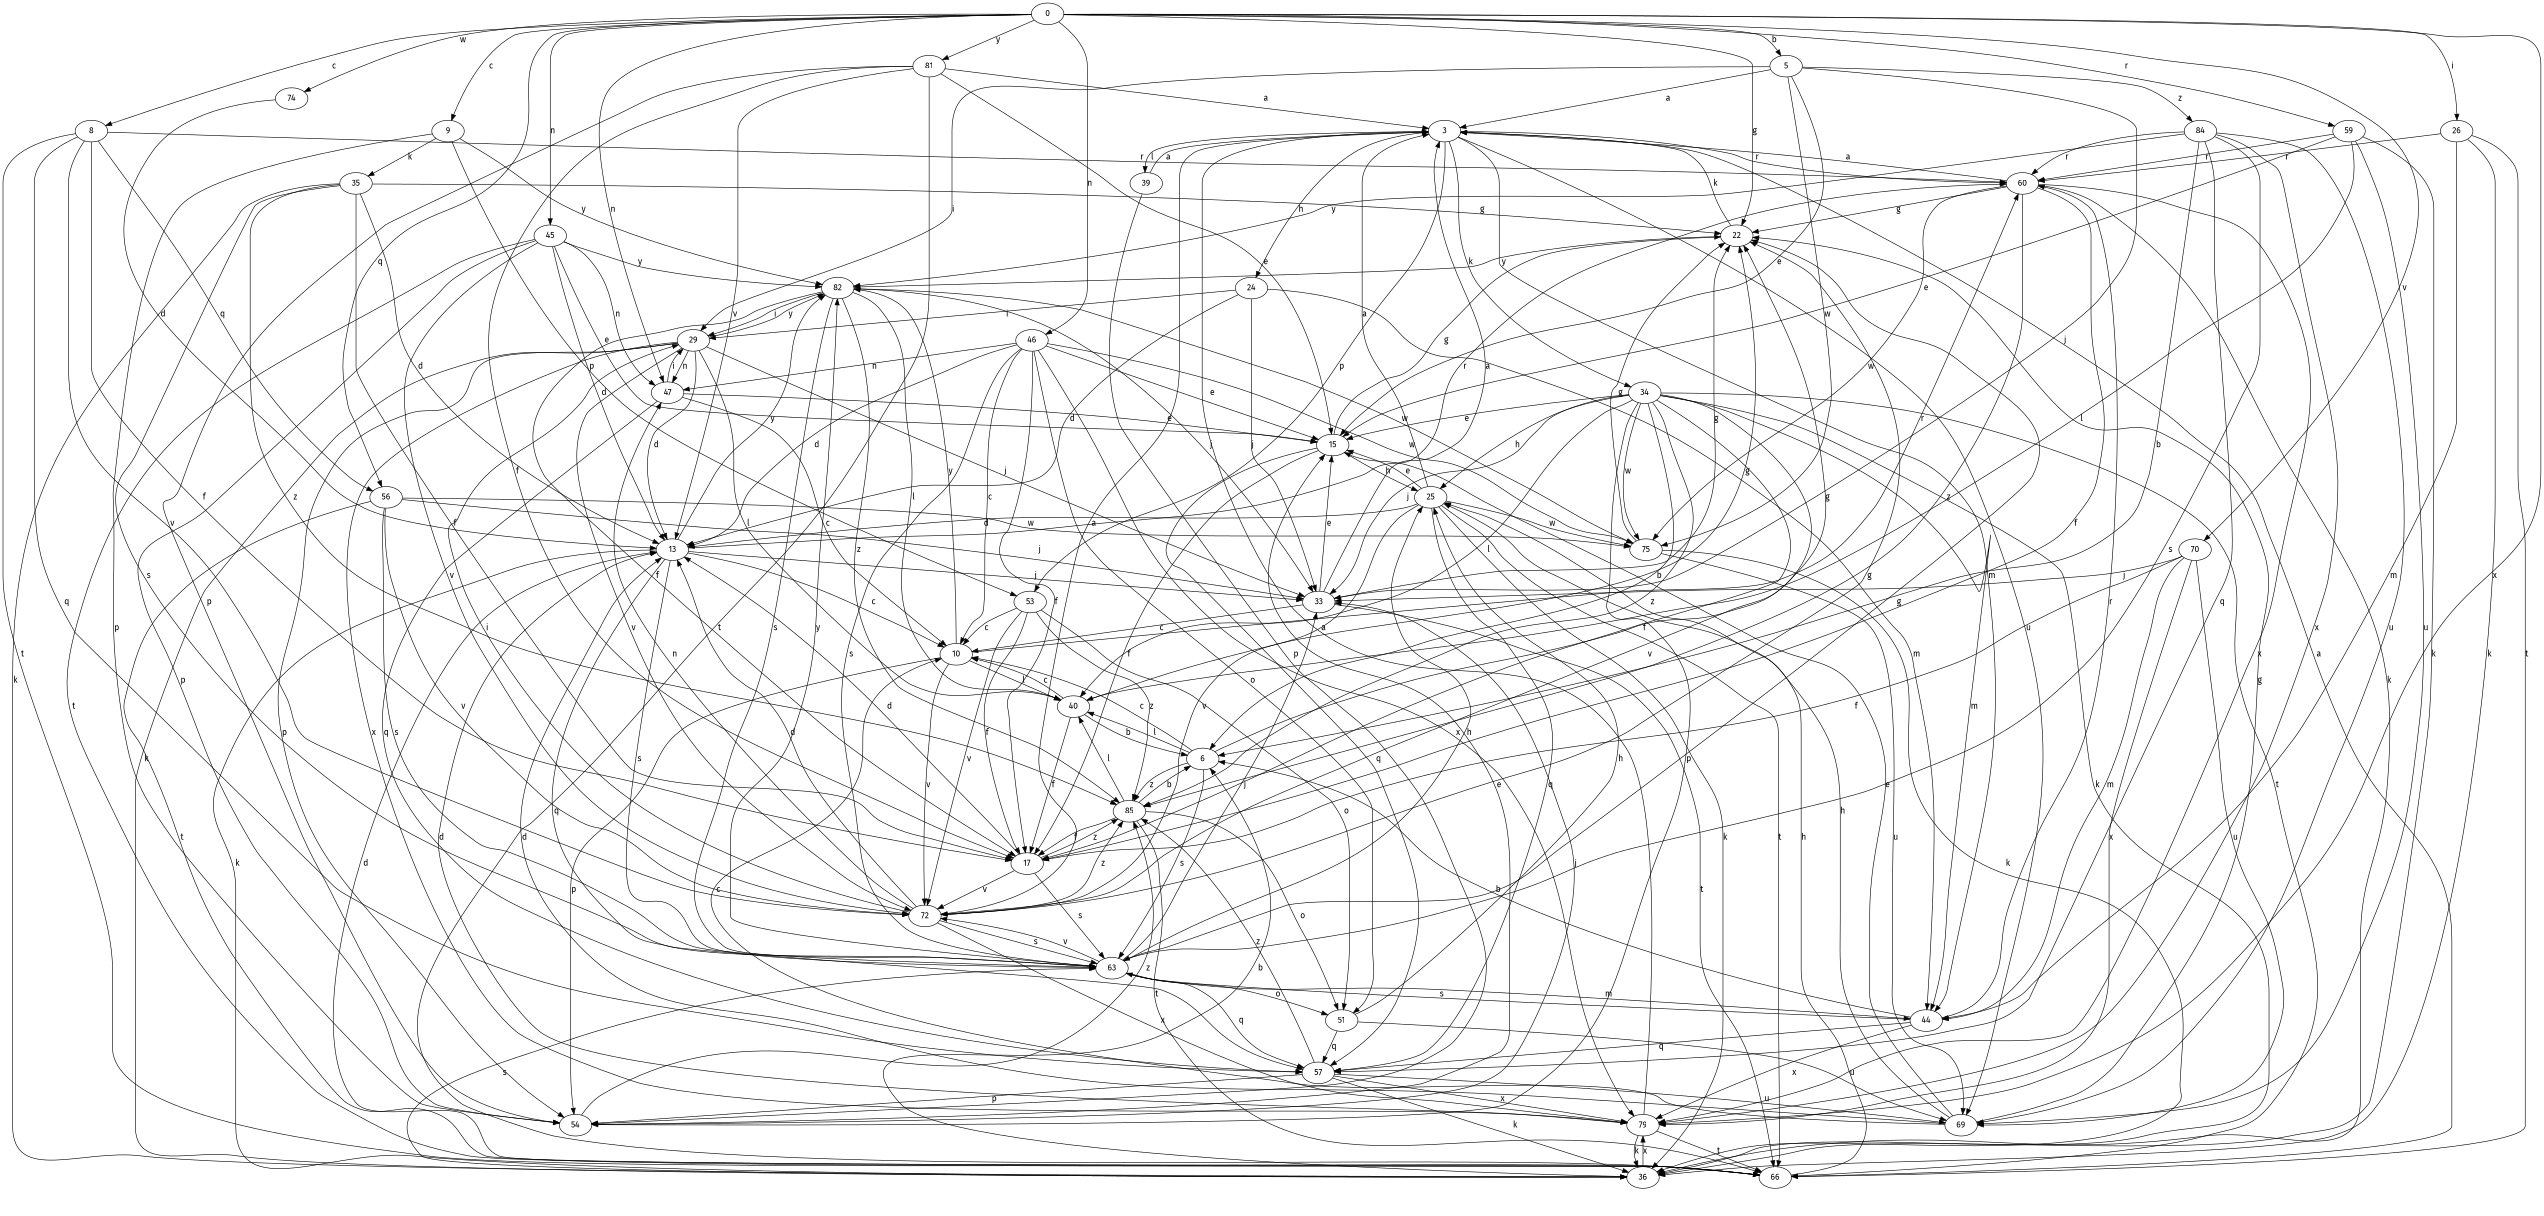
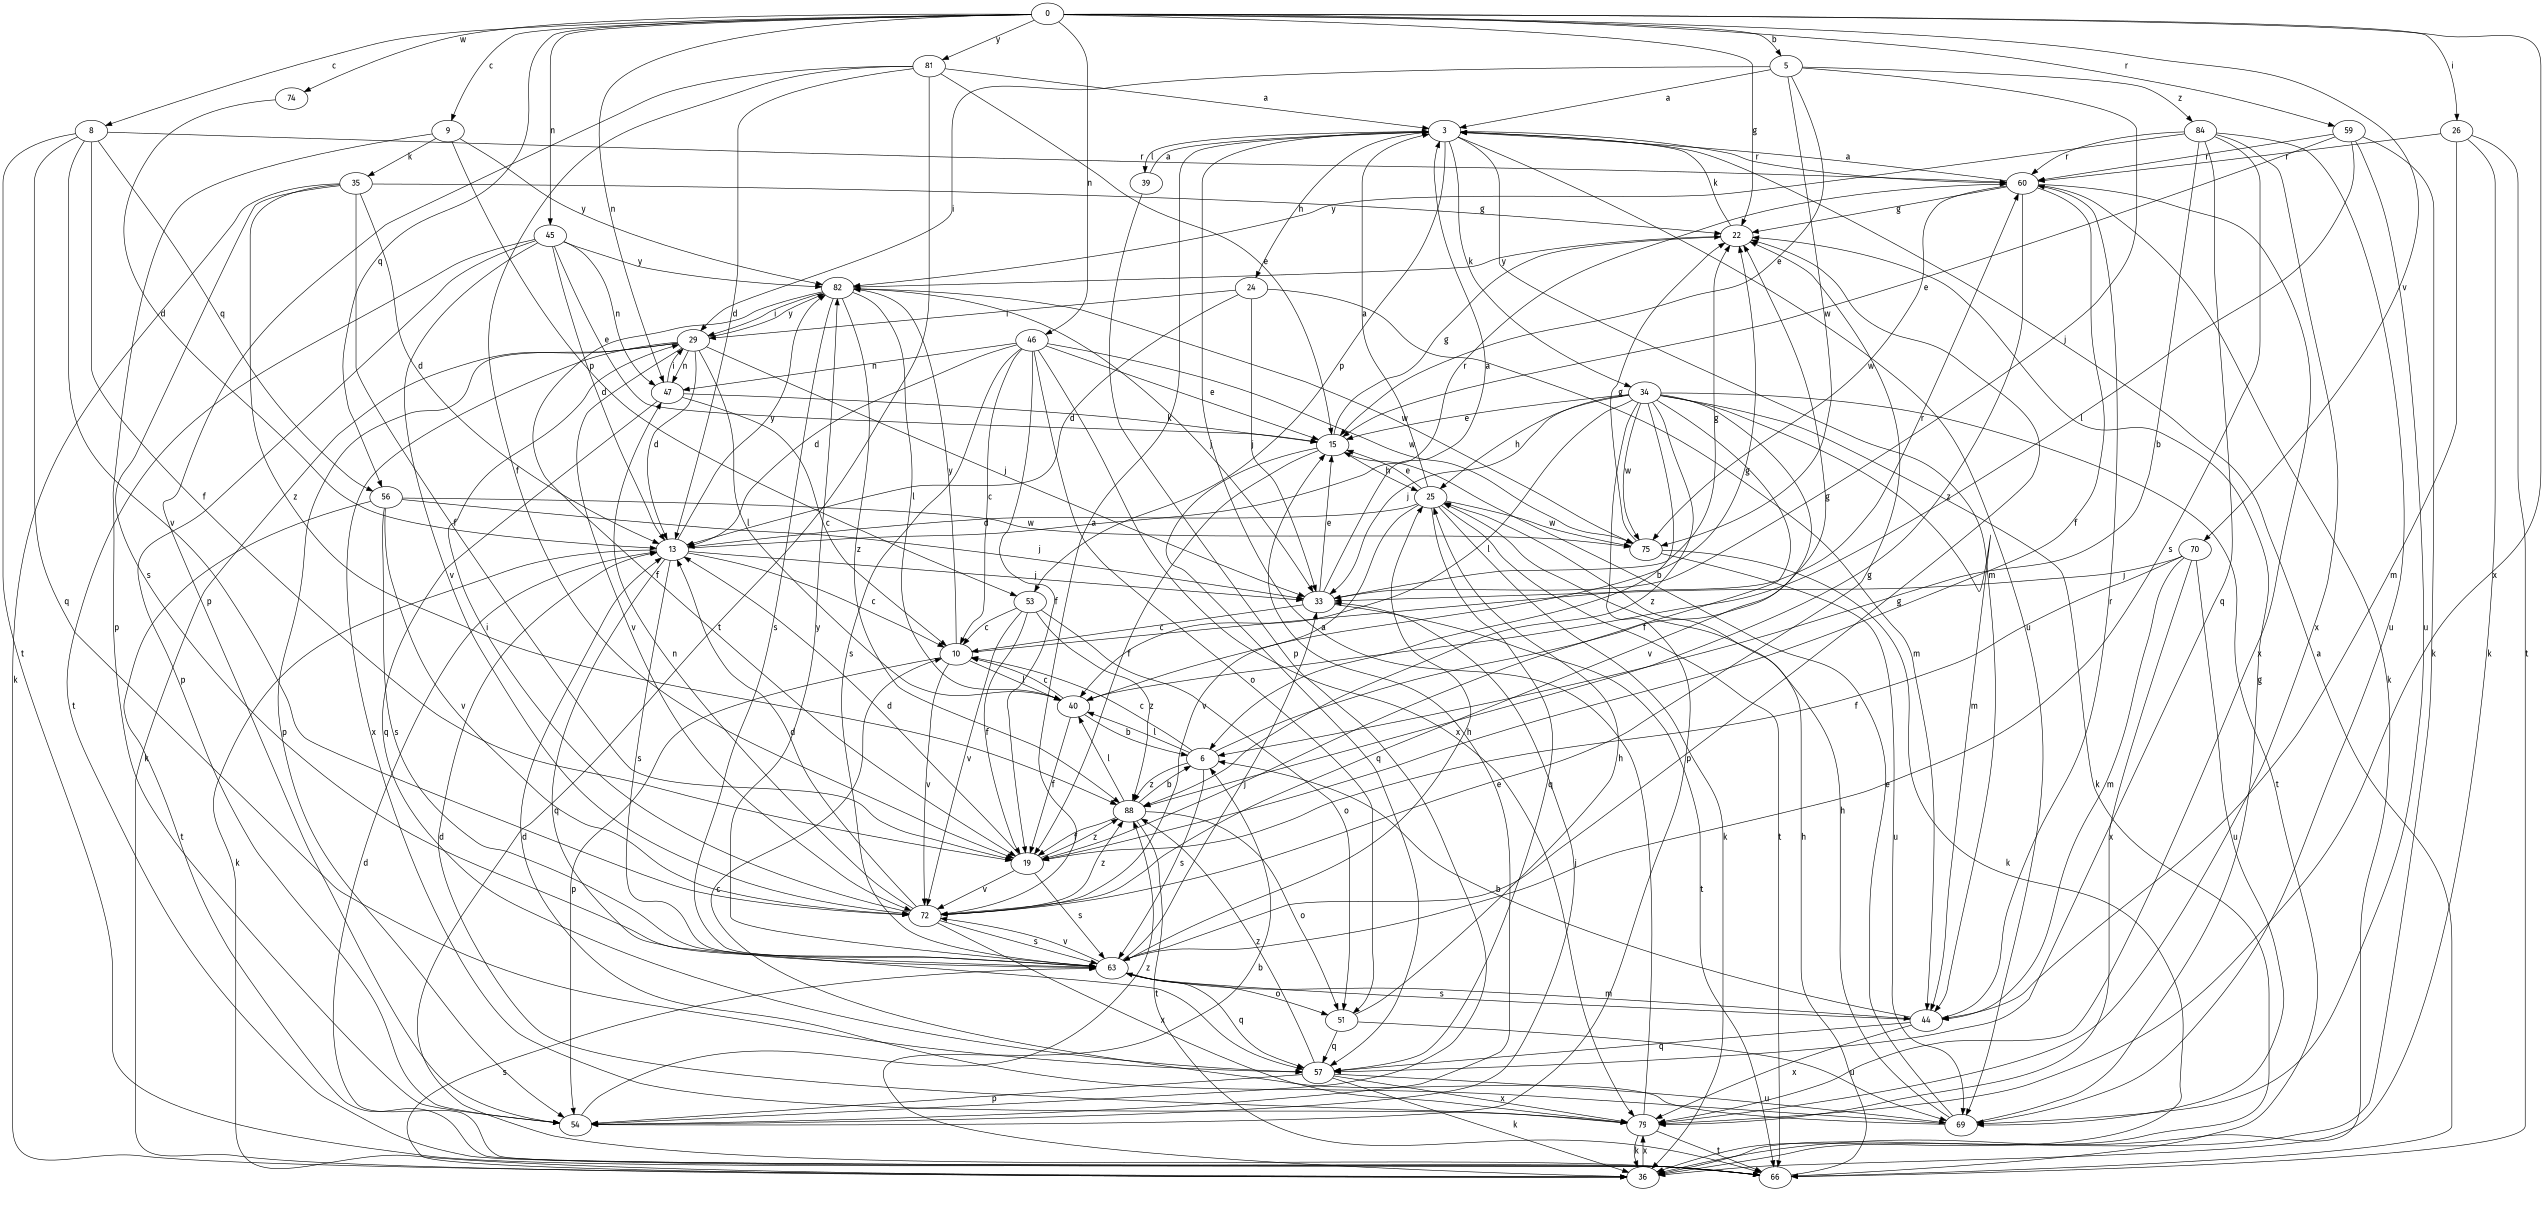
(735, 314) -> (735, 314)
(1170, 419) -> (1170, 419)
(1129, 811) -> (1129, 811)
(1027, 864) -> (1027, 864)
